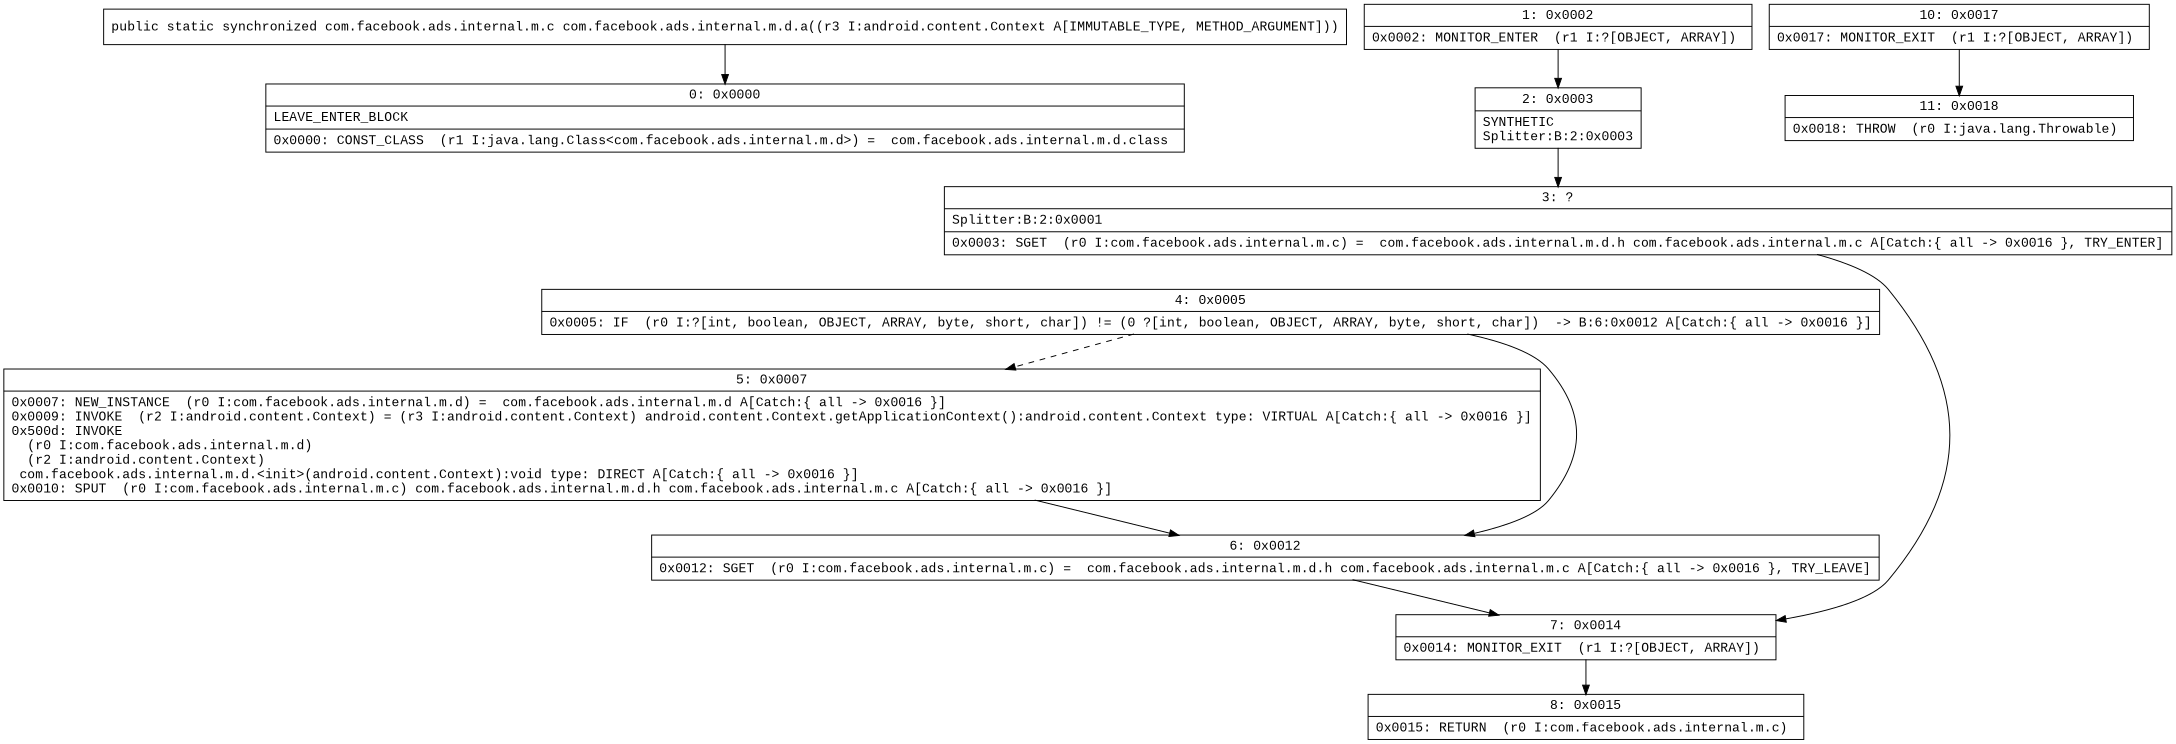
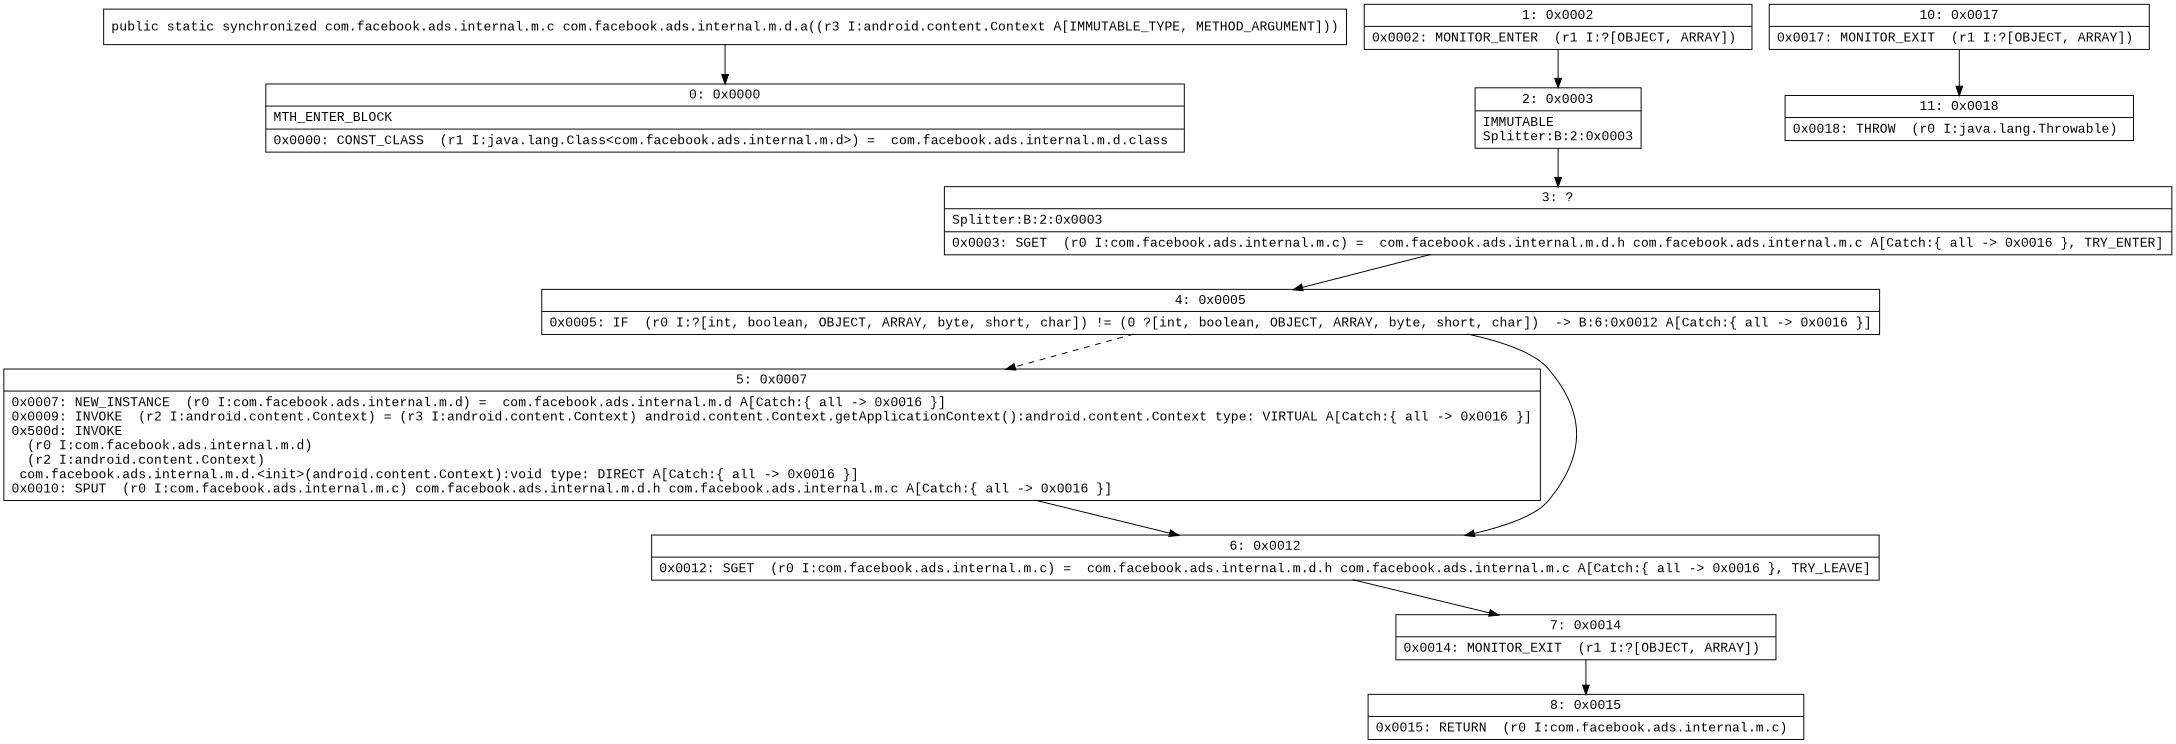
(341, 117) -> (333, 117)
(1519, 122) -> (1519, 122)
(1027, 220) -> (1027, 220)
(1948, 450) -> (1367, 271)
